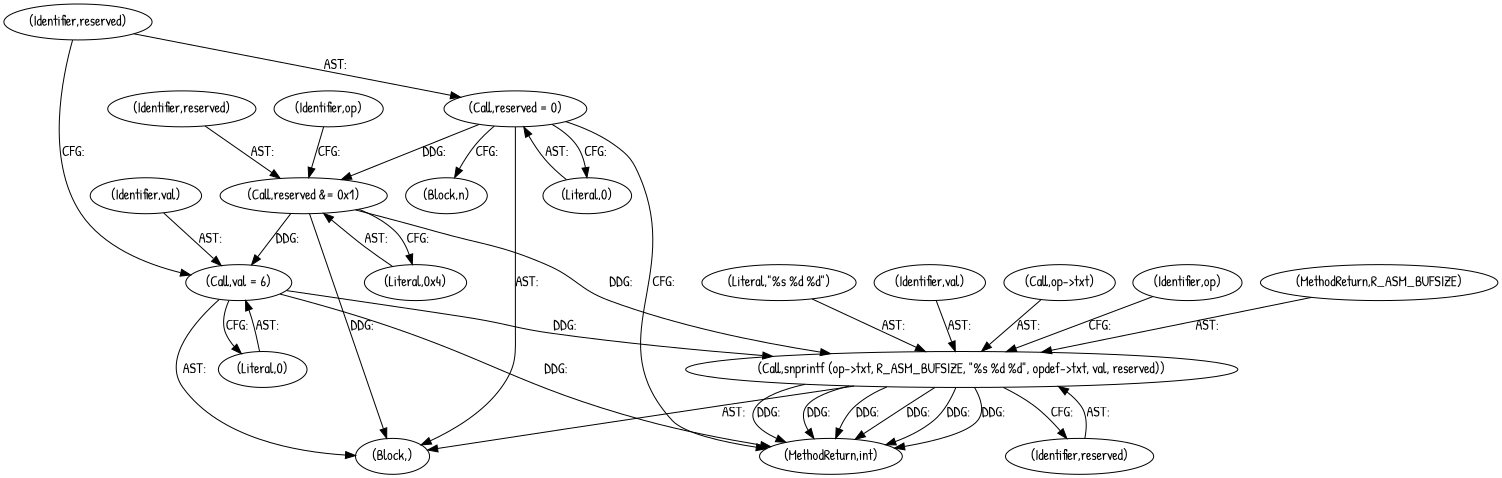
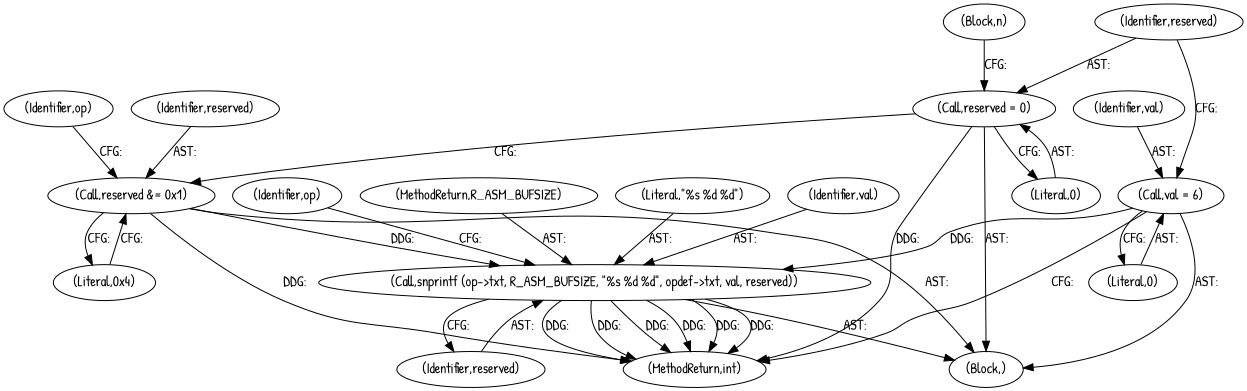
(475, 146) -> (984, 60)
(436, 152) -> (507, 152)
(274, 235) -> (372, 325)
(378, 239) -> (133, 239)
(665, 283) -> (910, 239)
(1060, 283) -> none
(364, 326) -> (939, 283)
(558, 369) -> (1064, 283)
